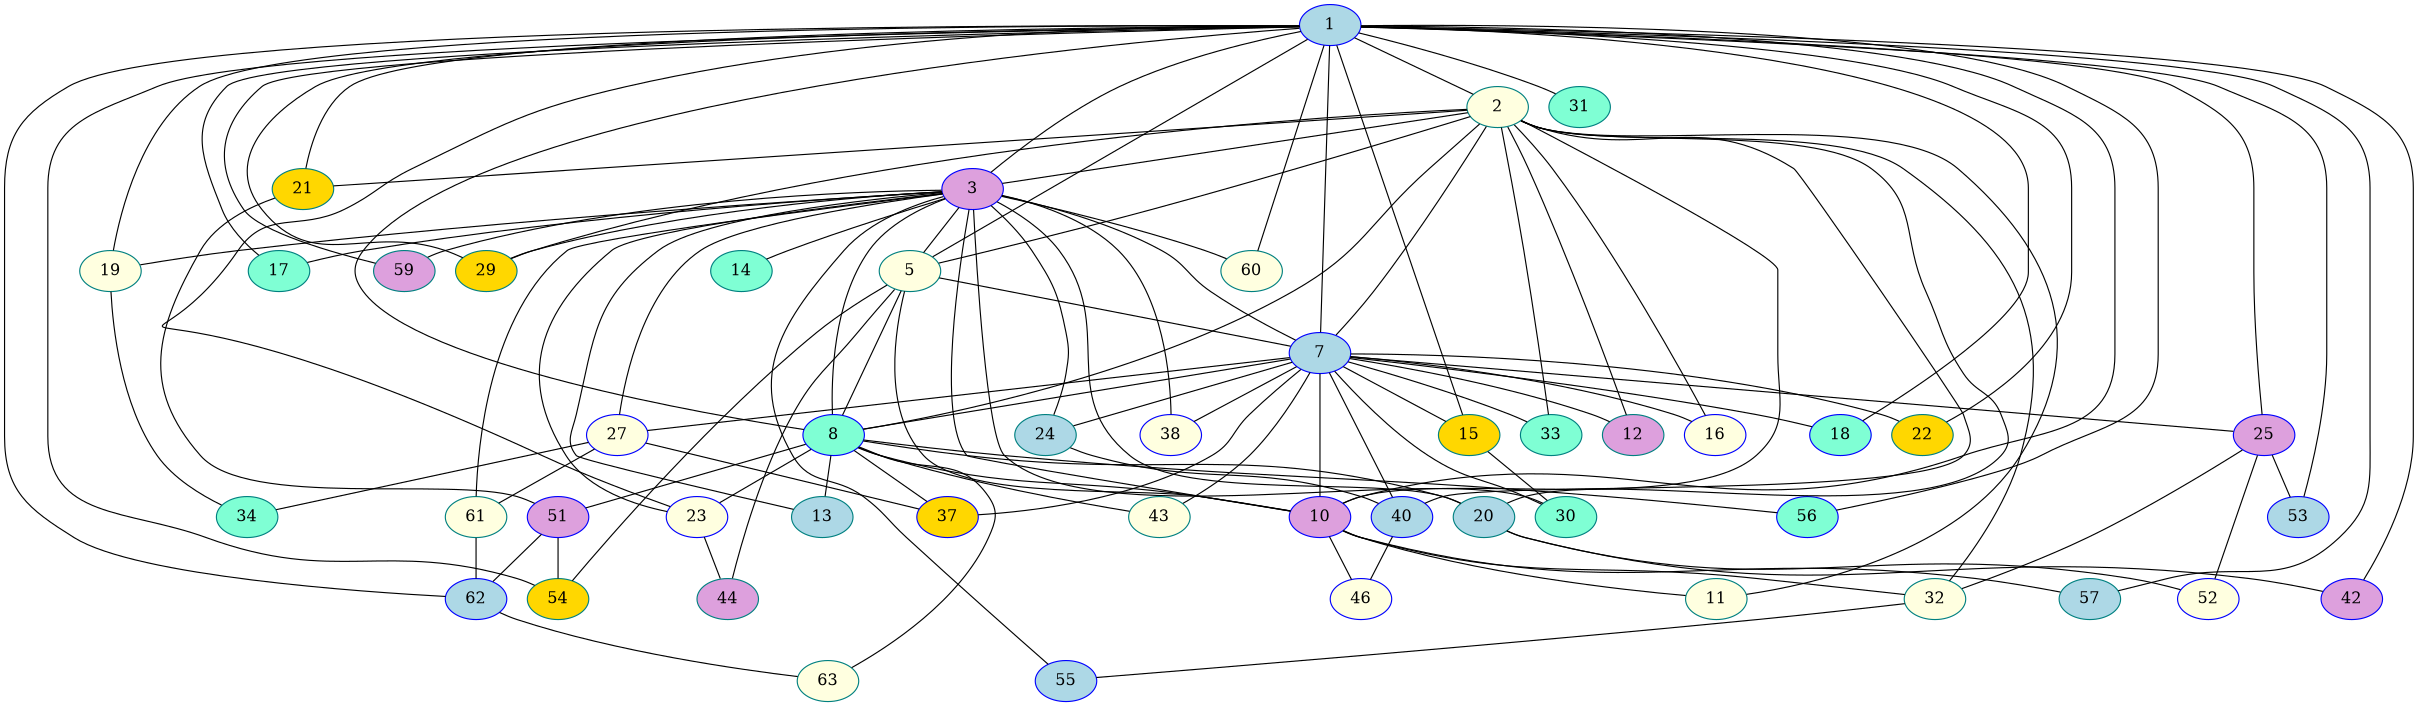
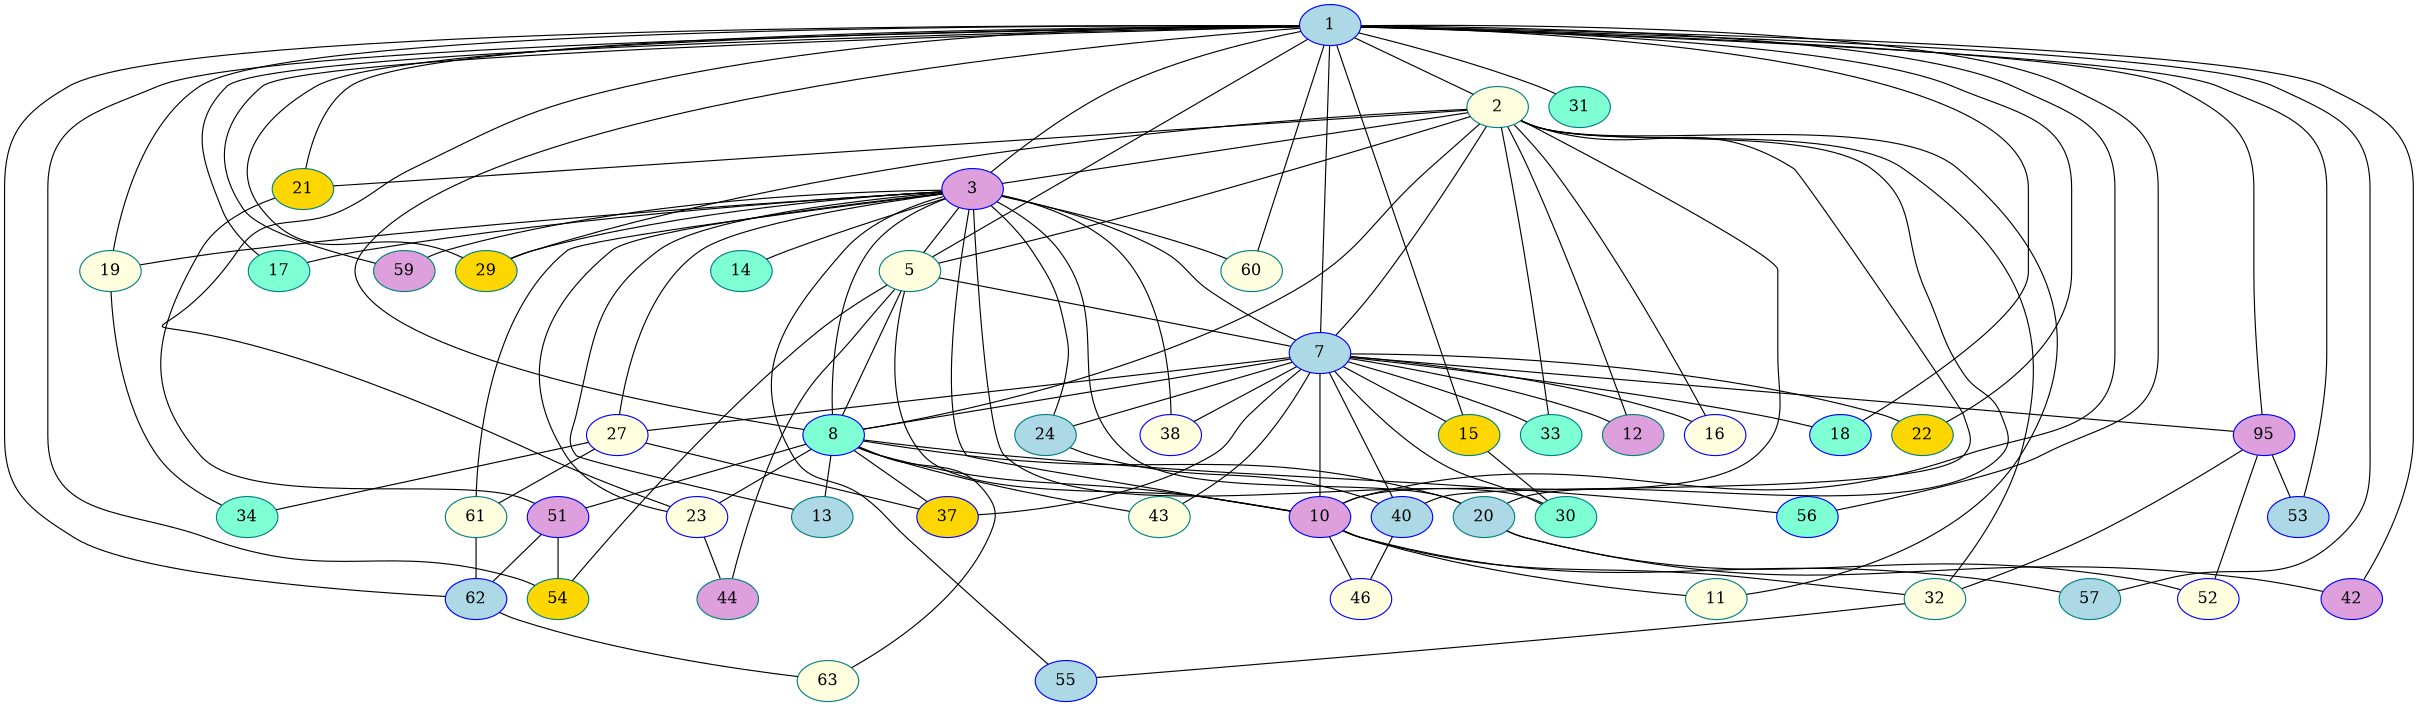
(2264, 435) -> (2264, 435)
